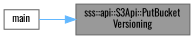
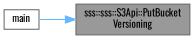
(133, 20) -> (133, 20)
